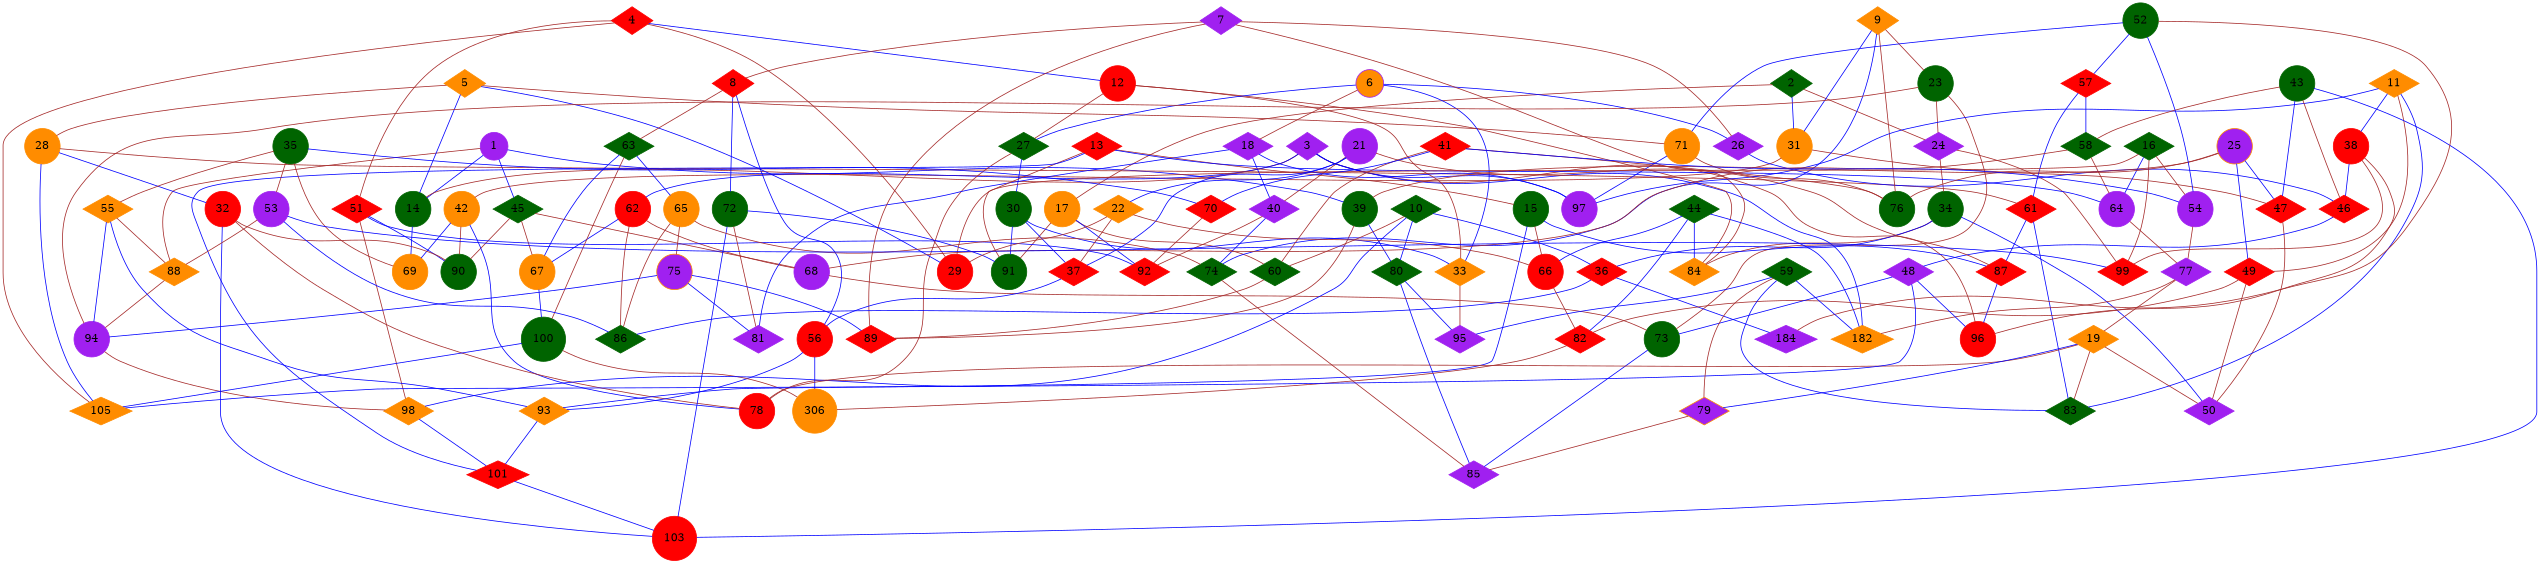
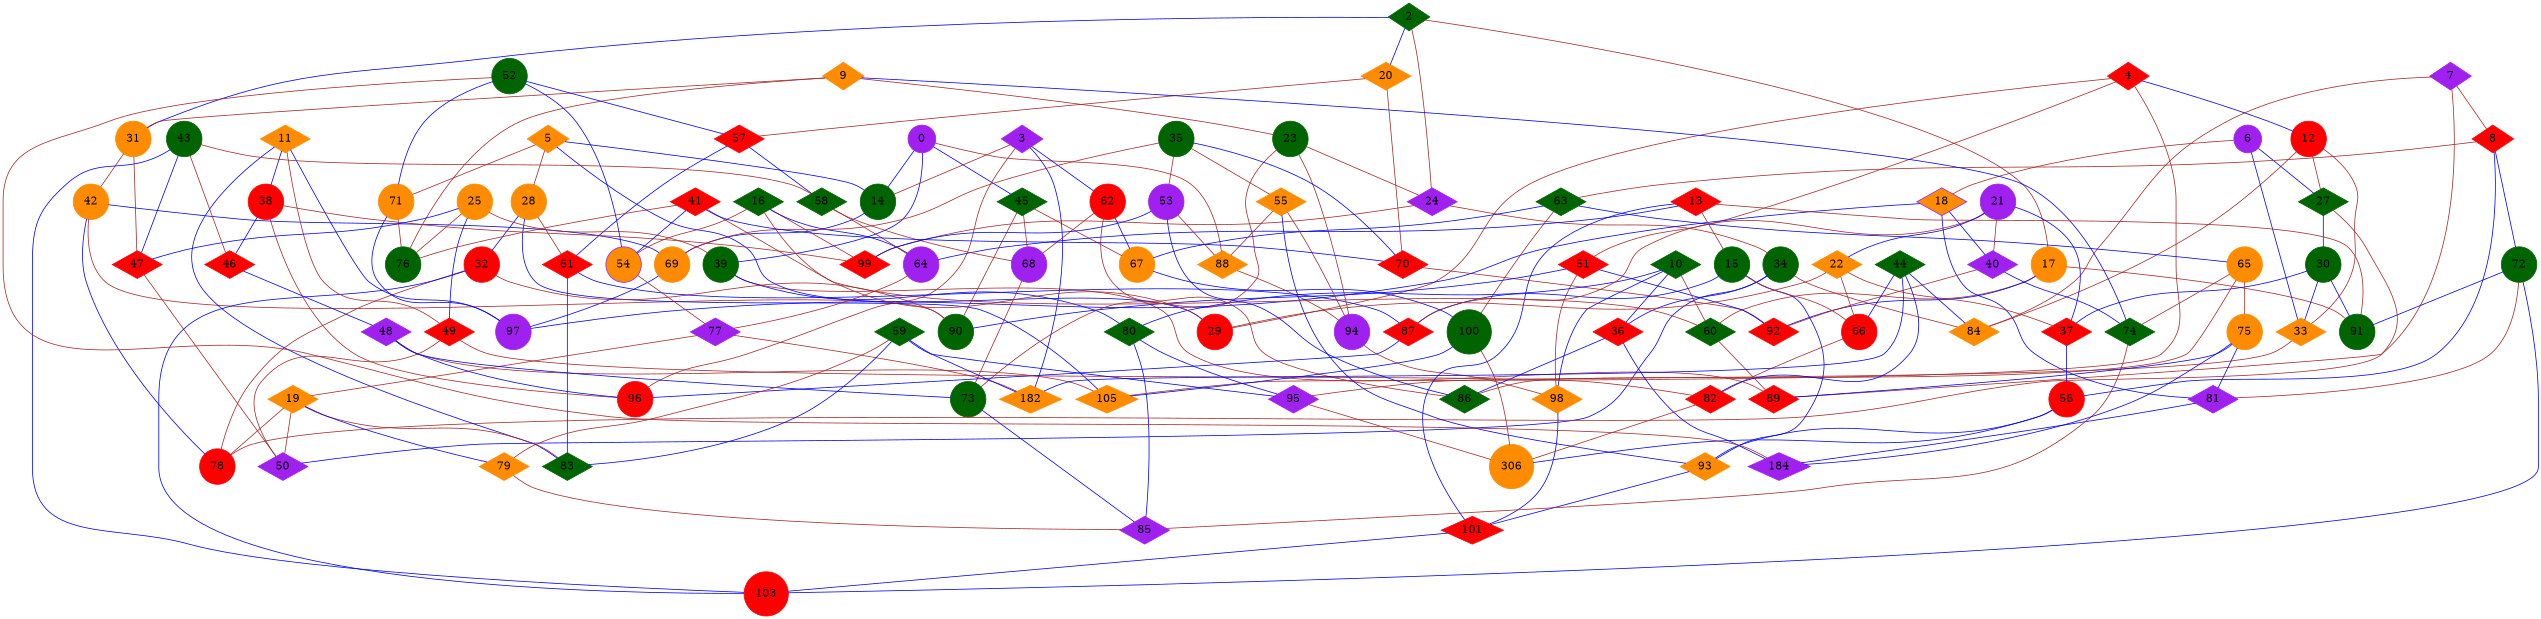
none -> (1386, 76)
(1838, 81) -> (485, 98)
(1370, 83) -> (2248, 139)
(494, 146) -> (922, 139)
(1248, 146) -> (1942, 202)
(1738, 146) -> none
(2235, 146) -> (475, 202)
(1441, 177) -> (586, 309)
(2195, 209) -> (624, 265)
(100, 272) -> (1318, 263)
(674, 272) -> (2245, 332)
(397, 309) -> (2006, 439)
(1425, 382) -> (655, 374)
(1704, 411) -> (504, 467)
none -> (1999, 435)
none -> (1413, 436)
